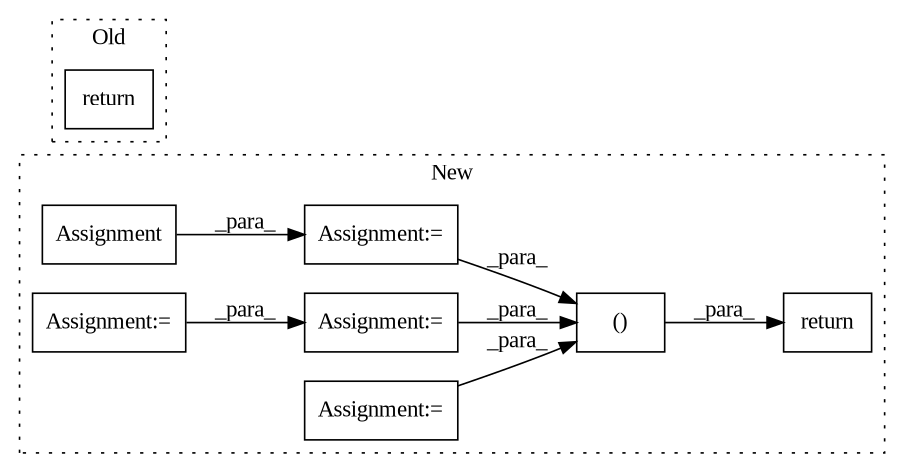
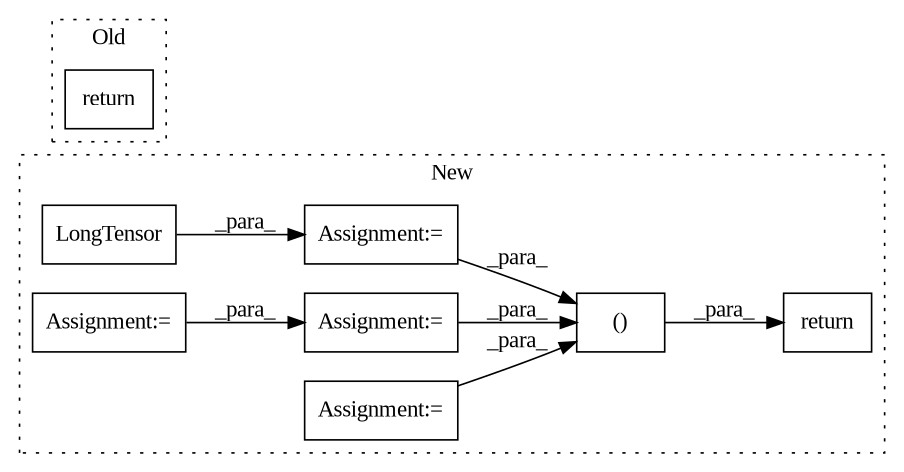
(109, 235) -> (109, 235)
